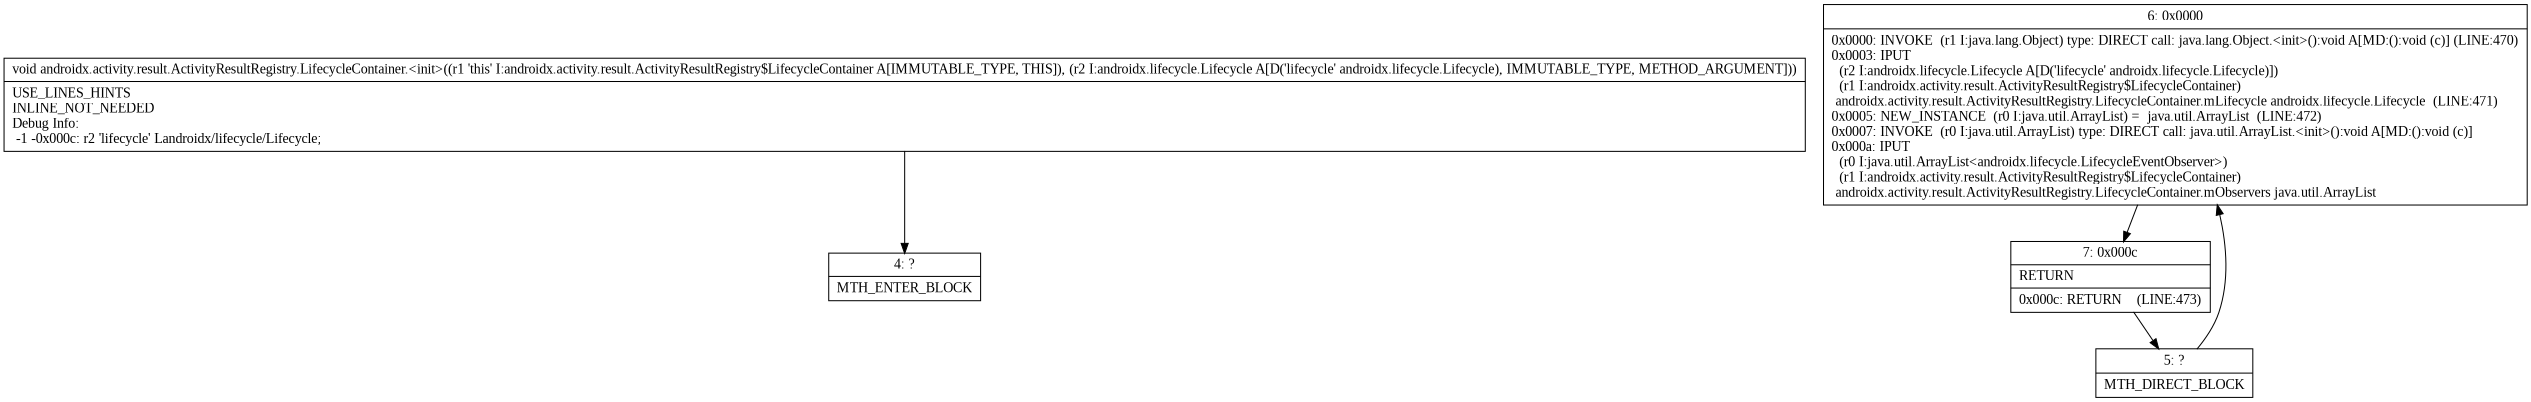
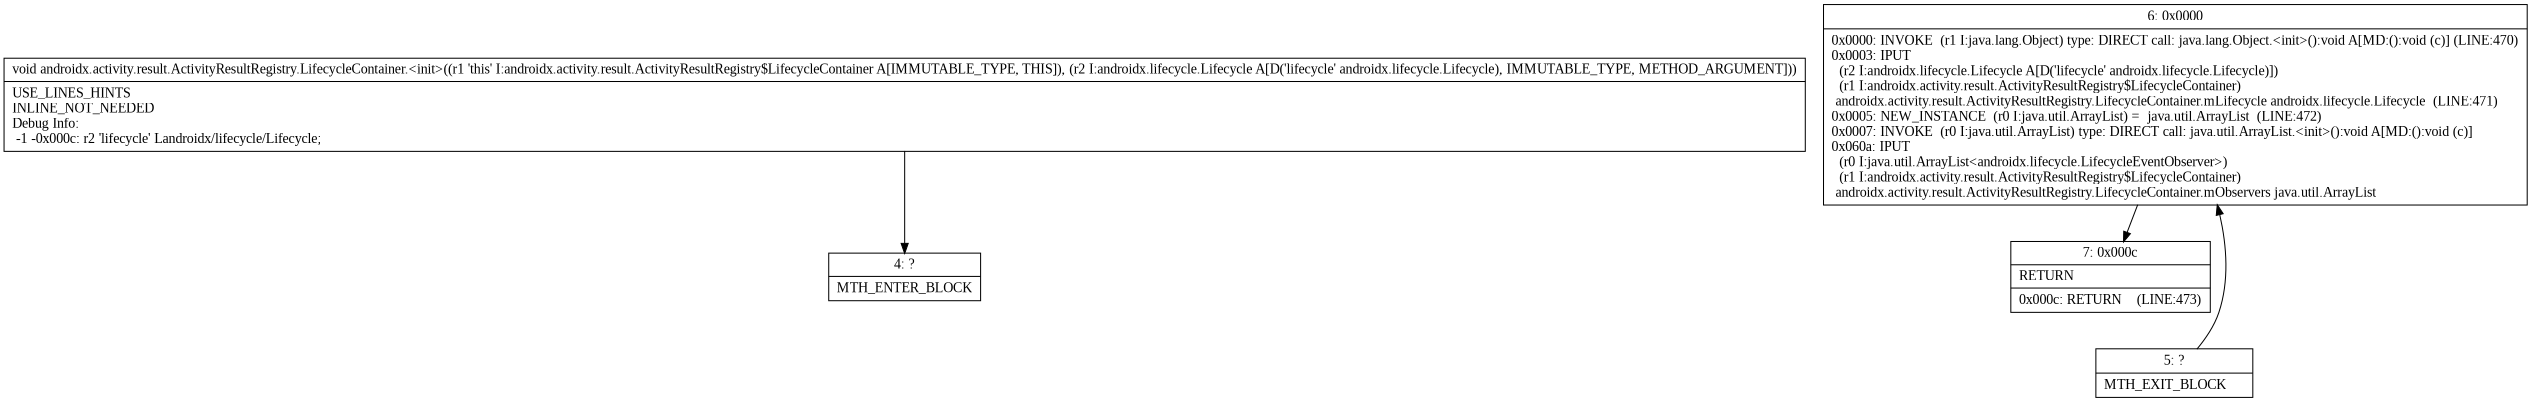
(1875, 147) -> (1875, 147)
(2143, 326) -> none
(2174, 385) -> (2165, 385)
